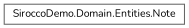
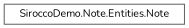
(94, 14) -> (94, 14)
